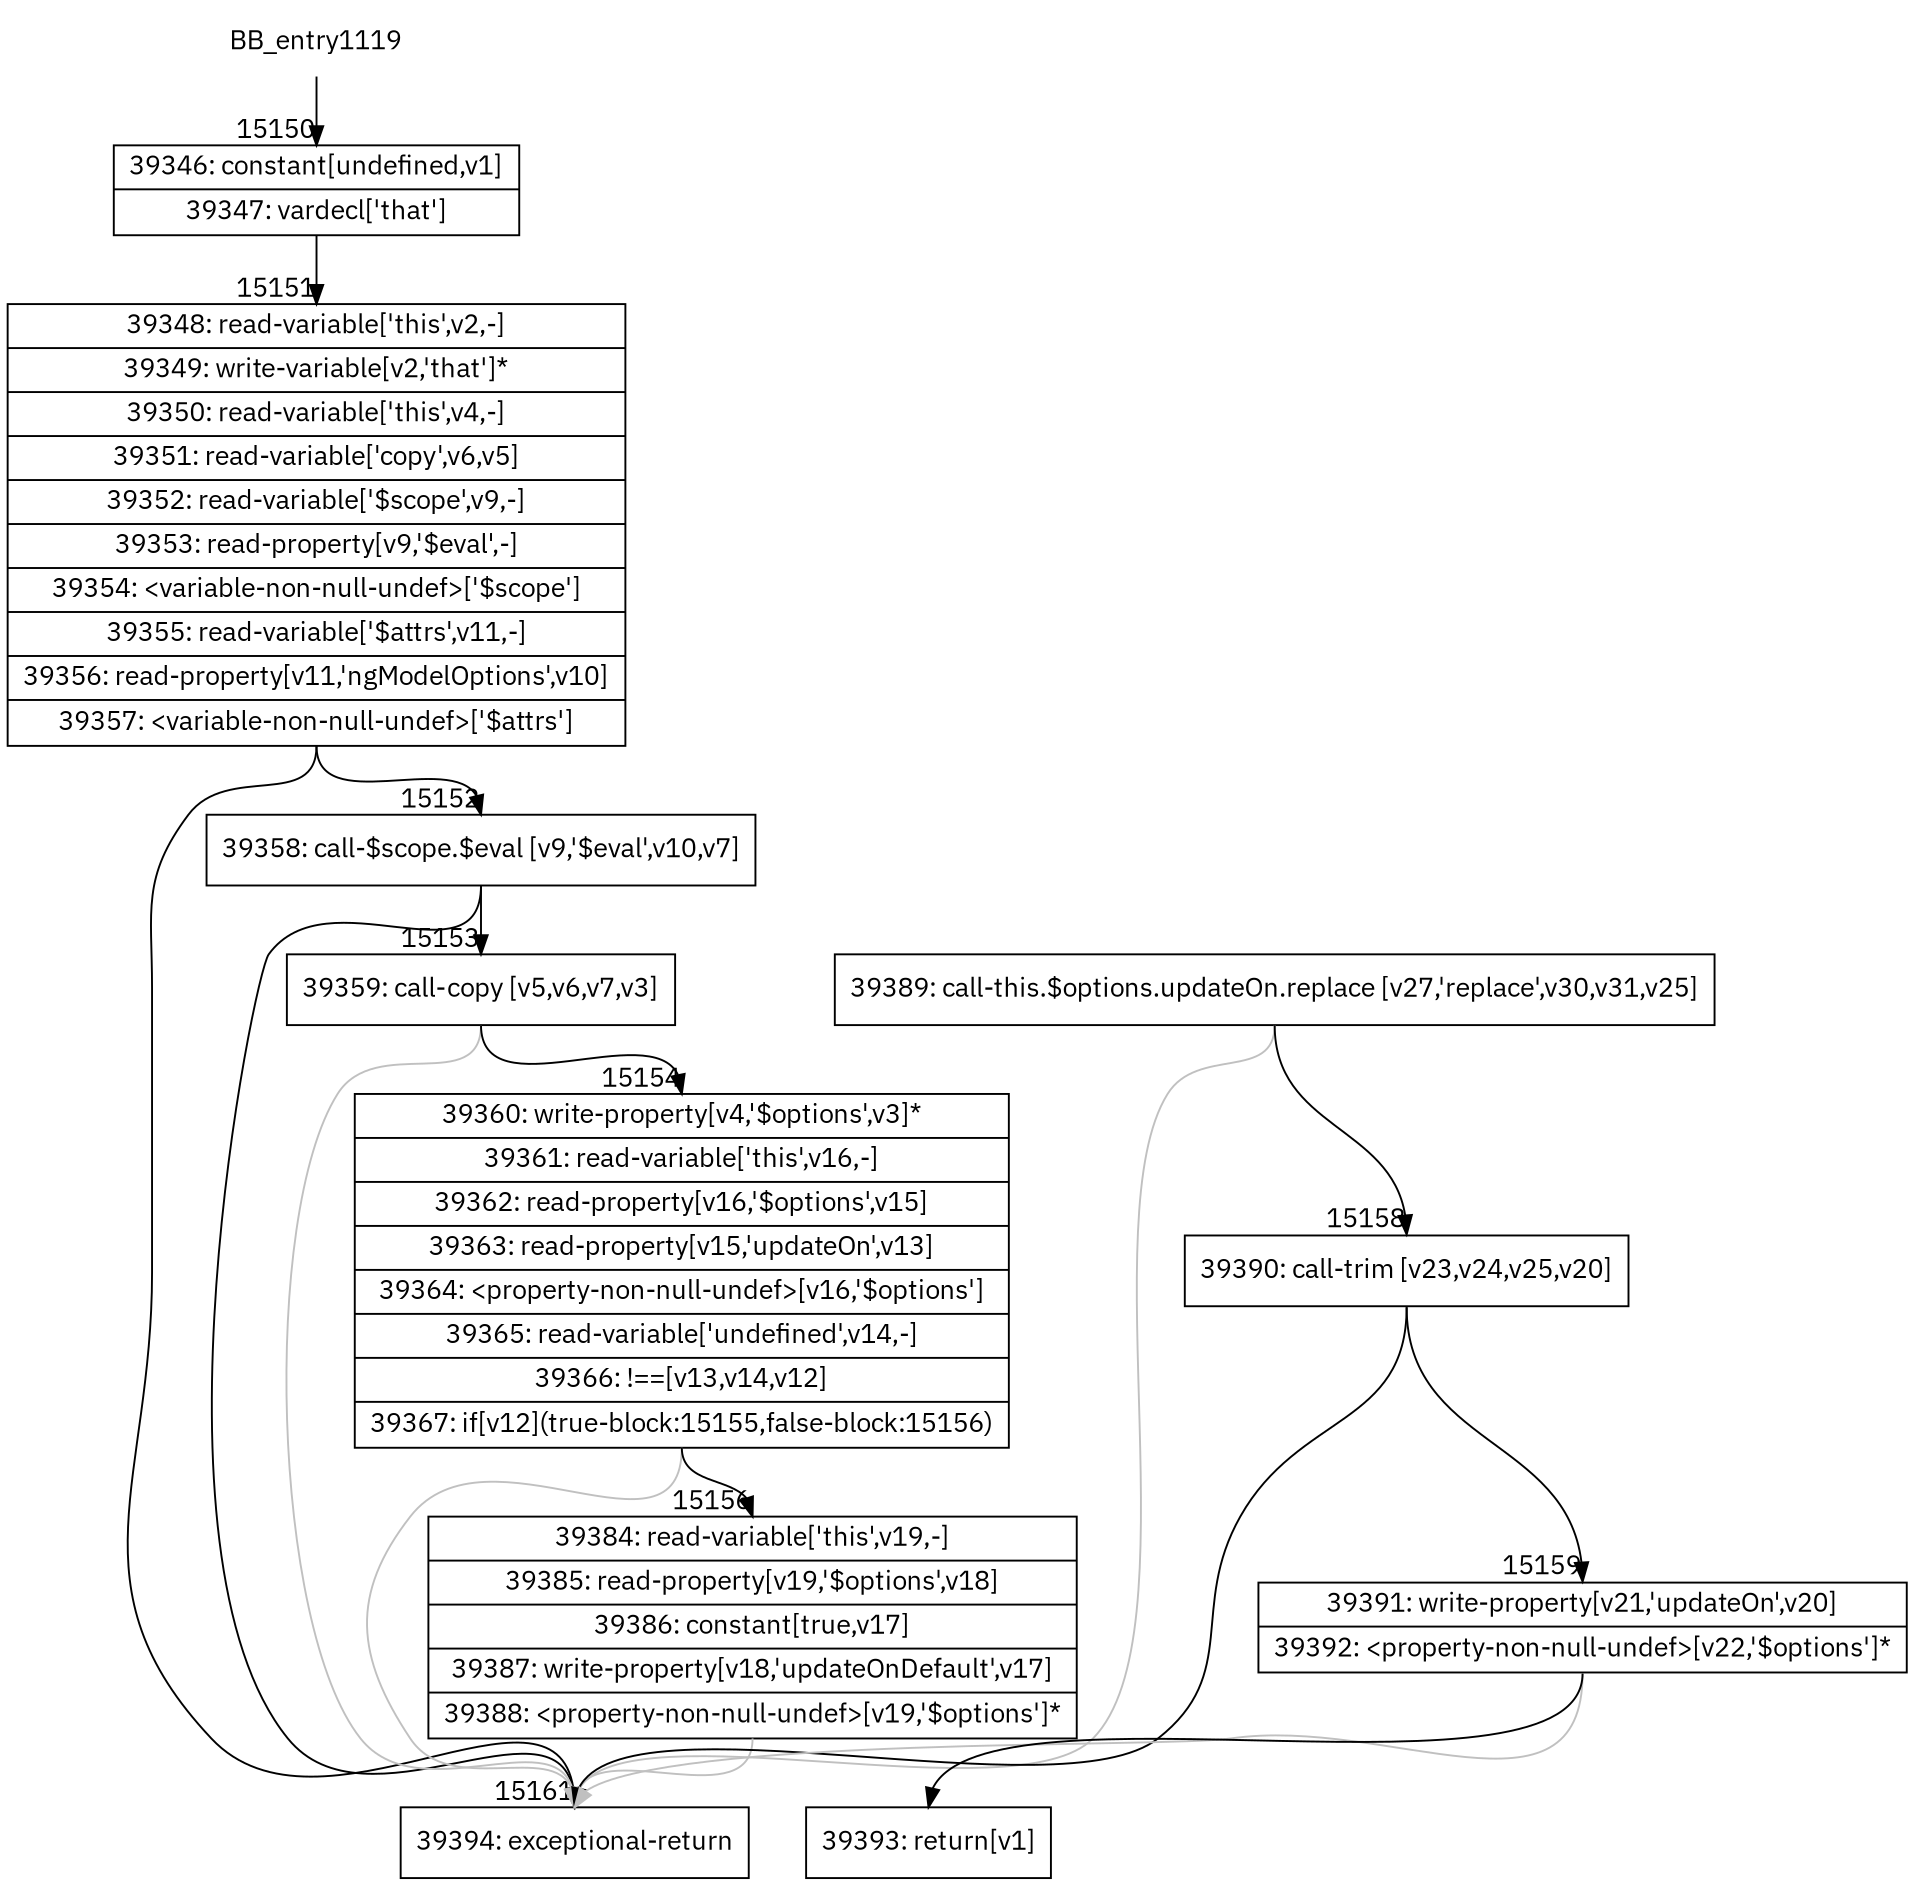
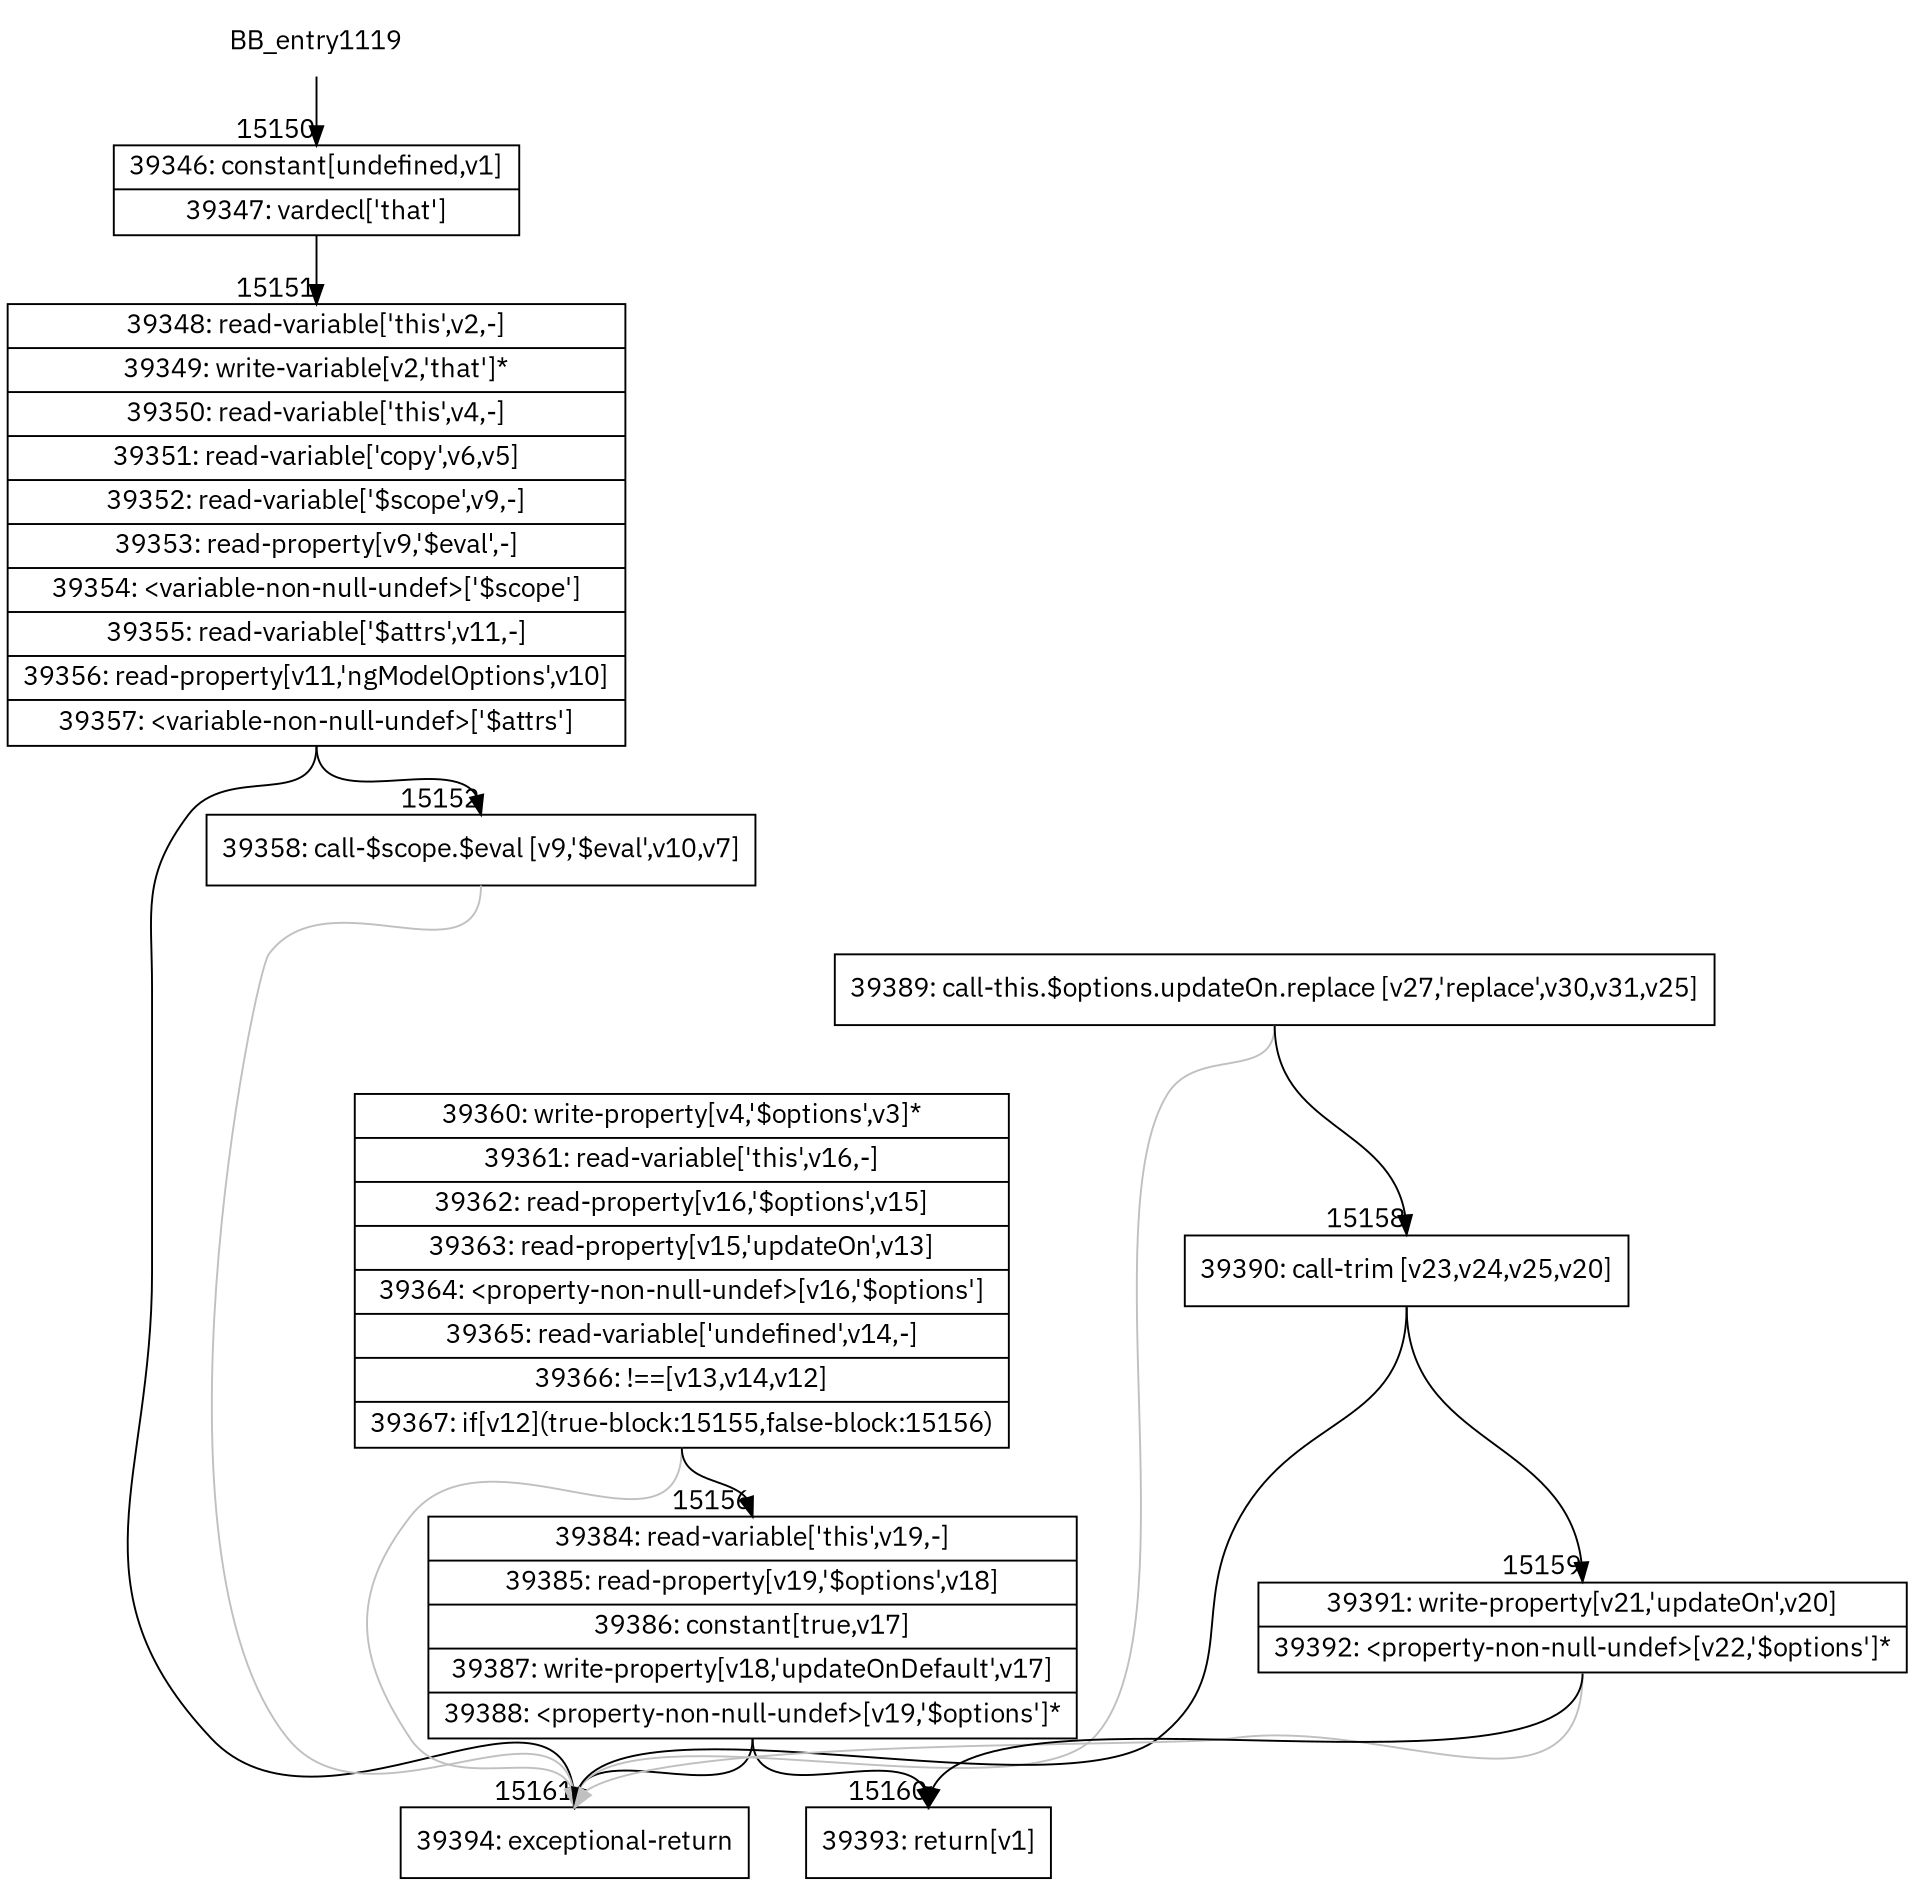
(481, 990) -> none
(213, 1383) -> (213, 1383)
none -> (831, 1774)
(698, 1775) -> (698, 1775)
